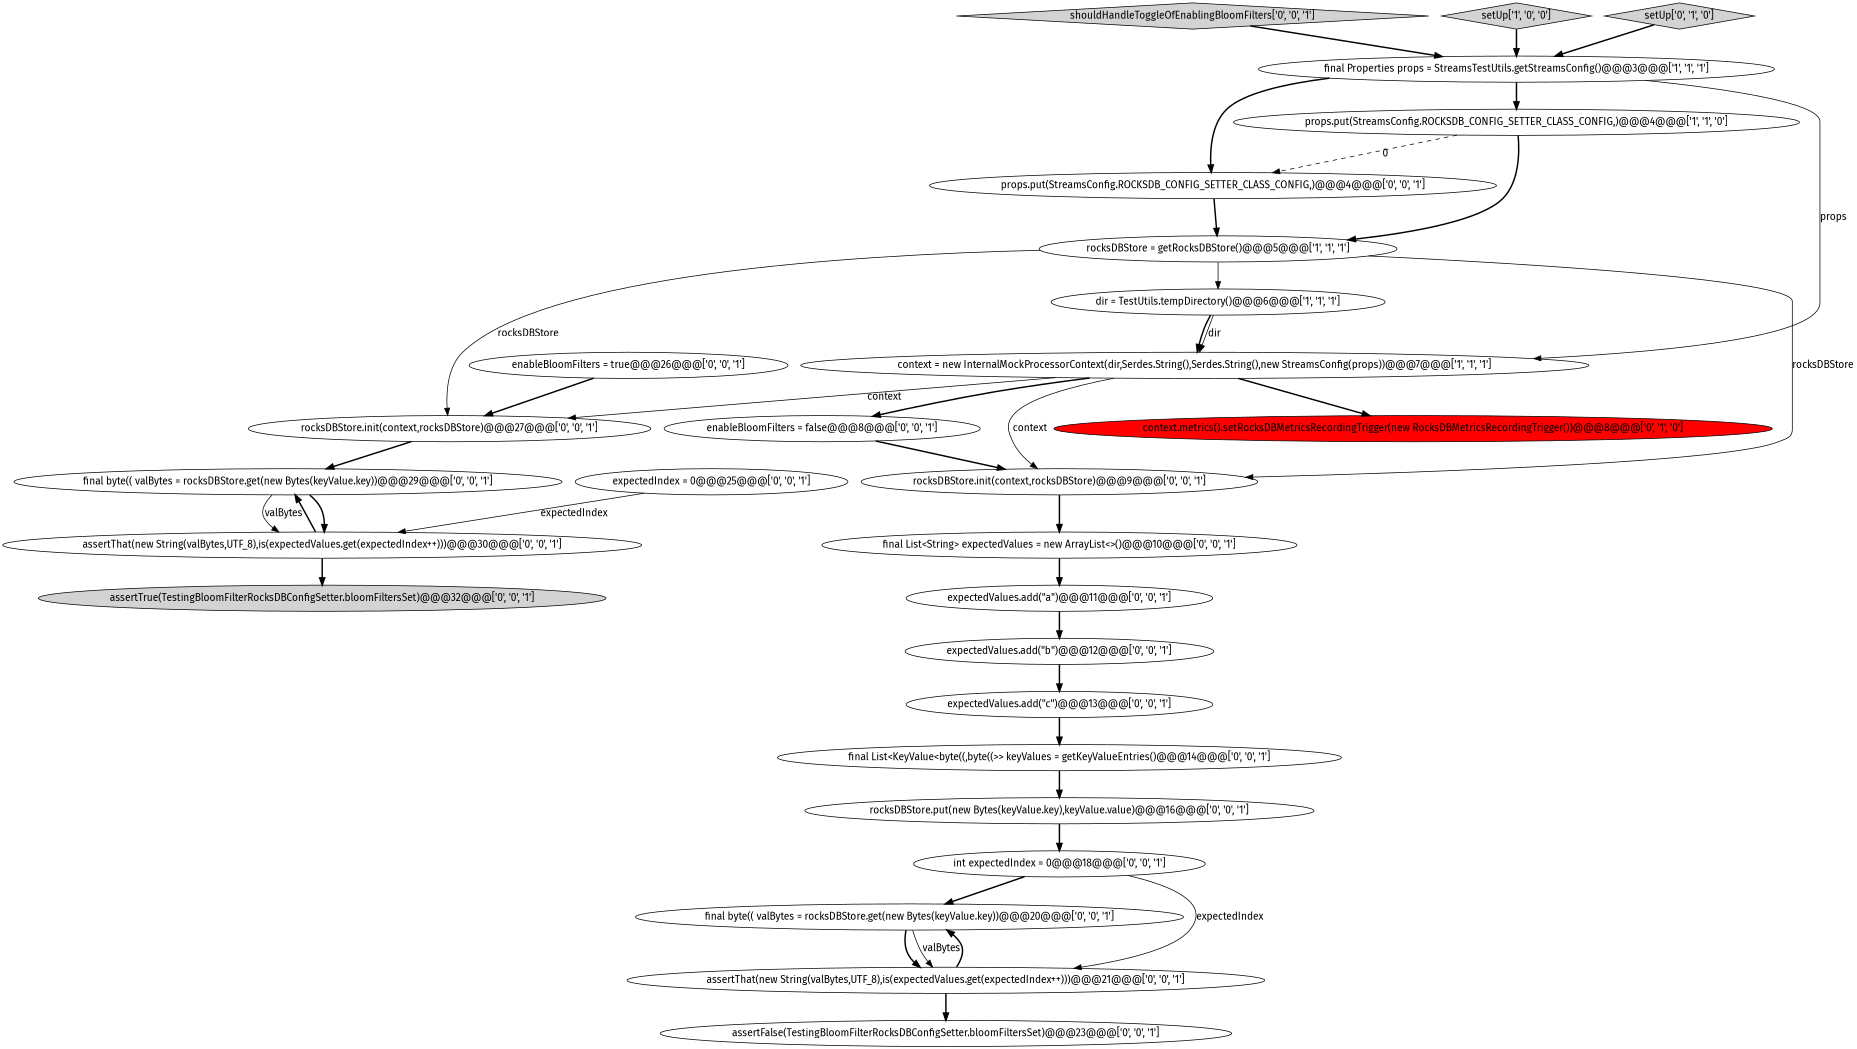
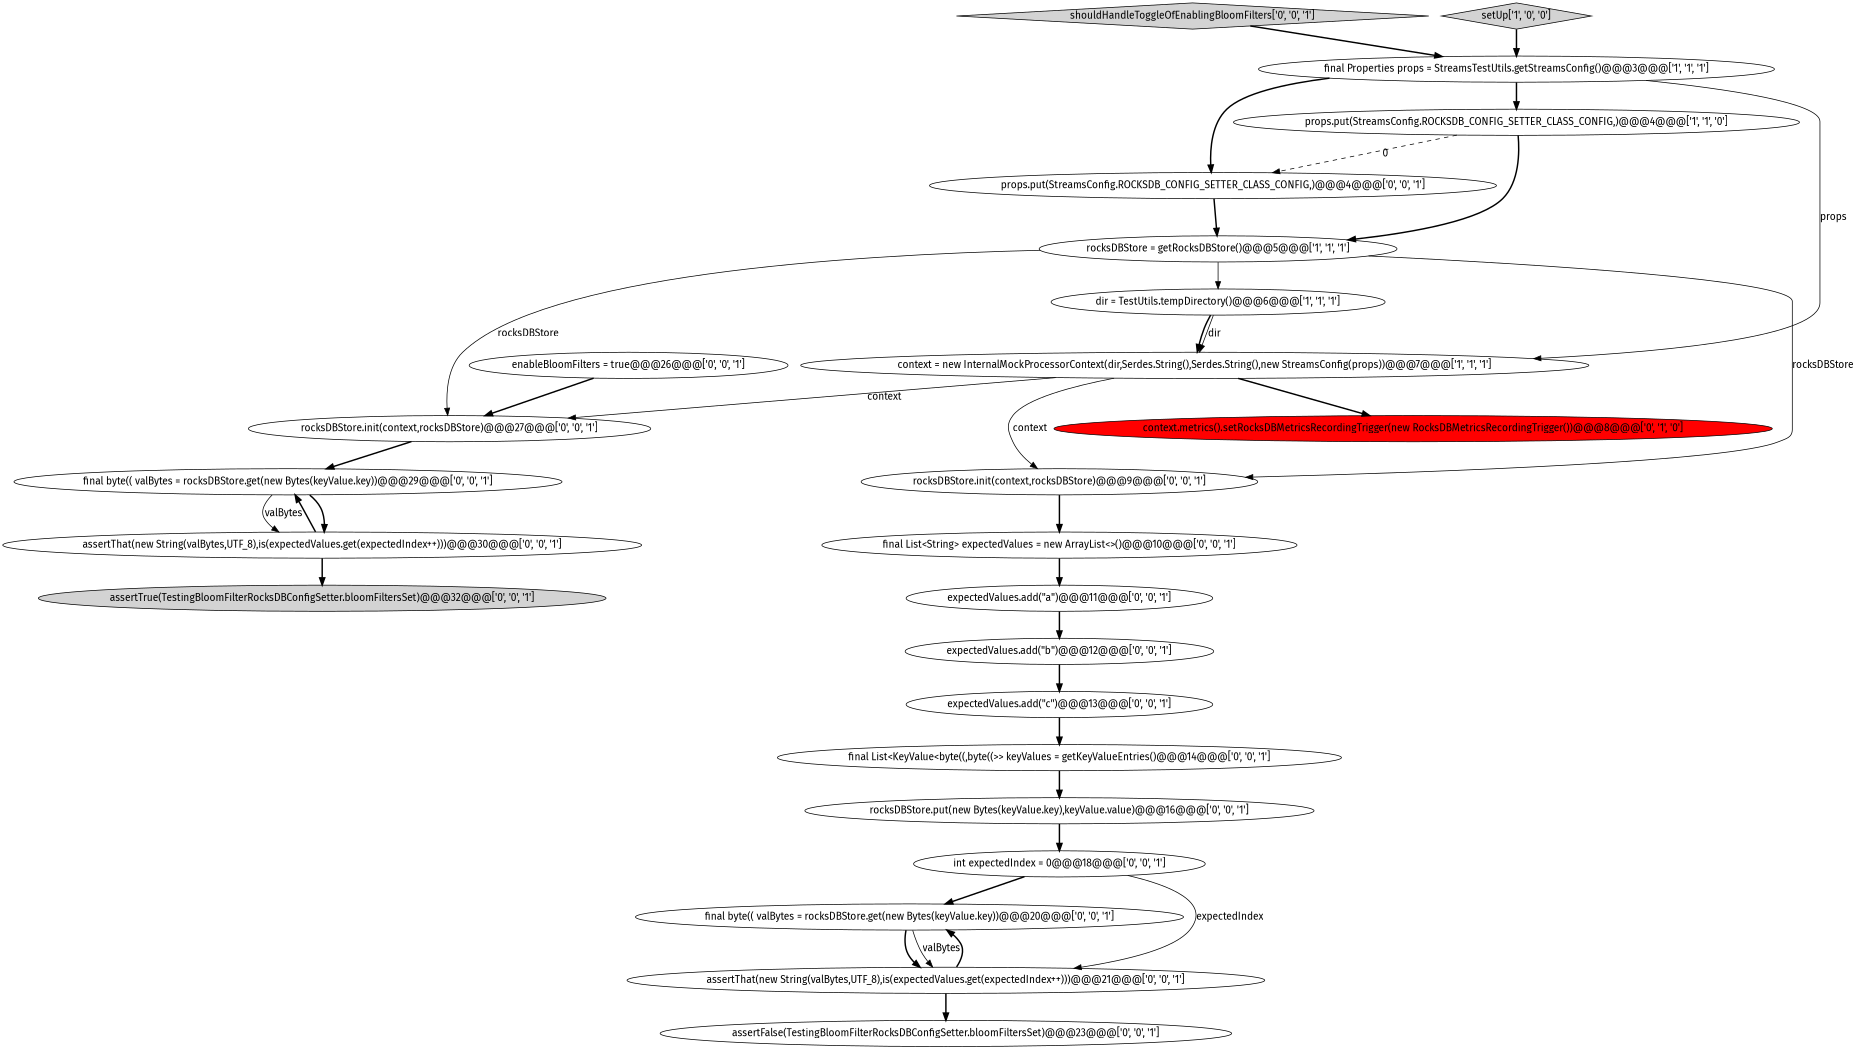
(1679, 16) -> none
(822, 429) -> none
(712, 482) -> none
